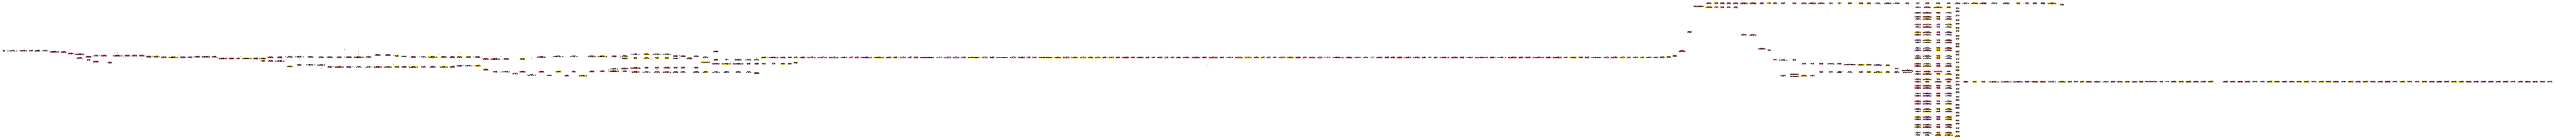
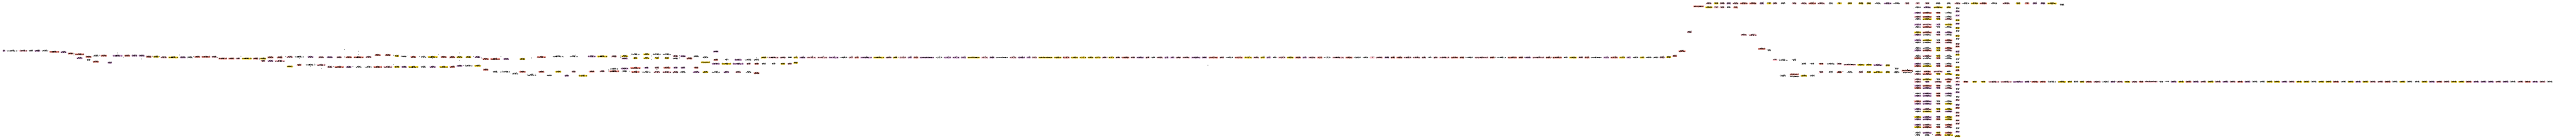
none -> (2218, 82)
